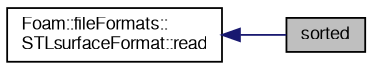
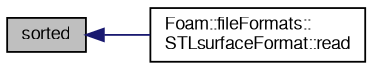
(263, 35) -> (127, 35)
